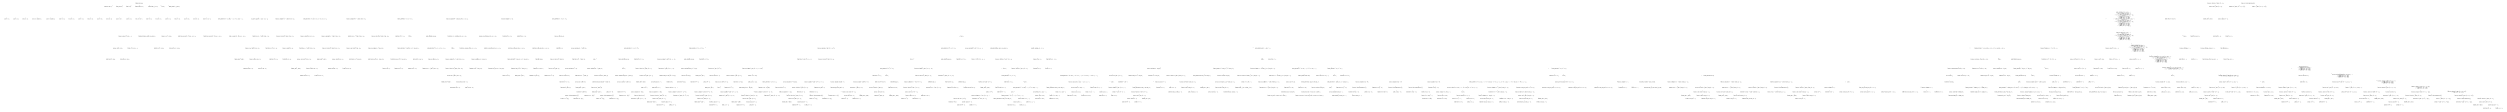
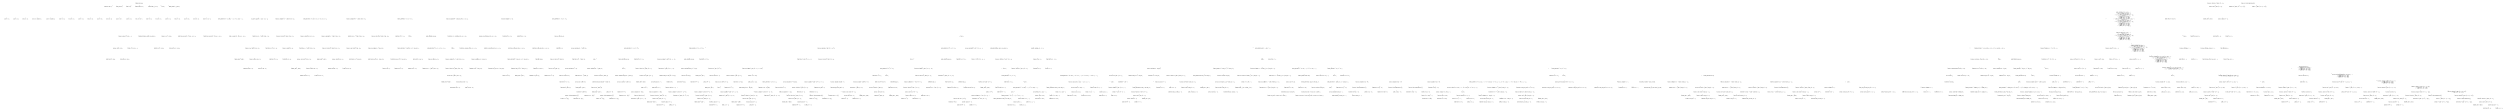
none -> (1818, 99)
